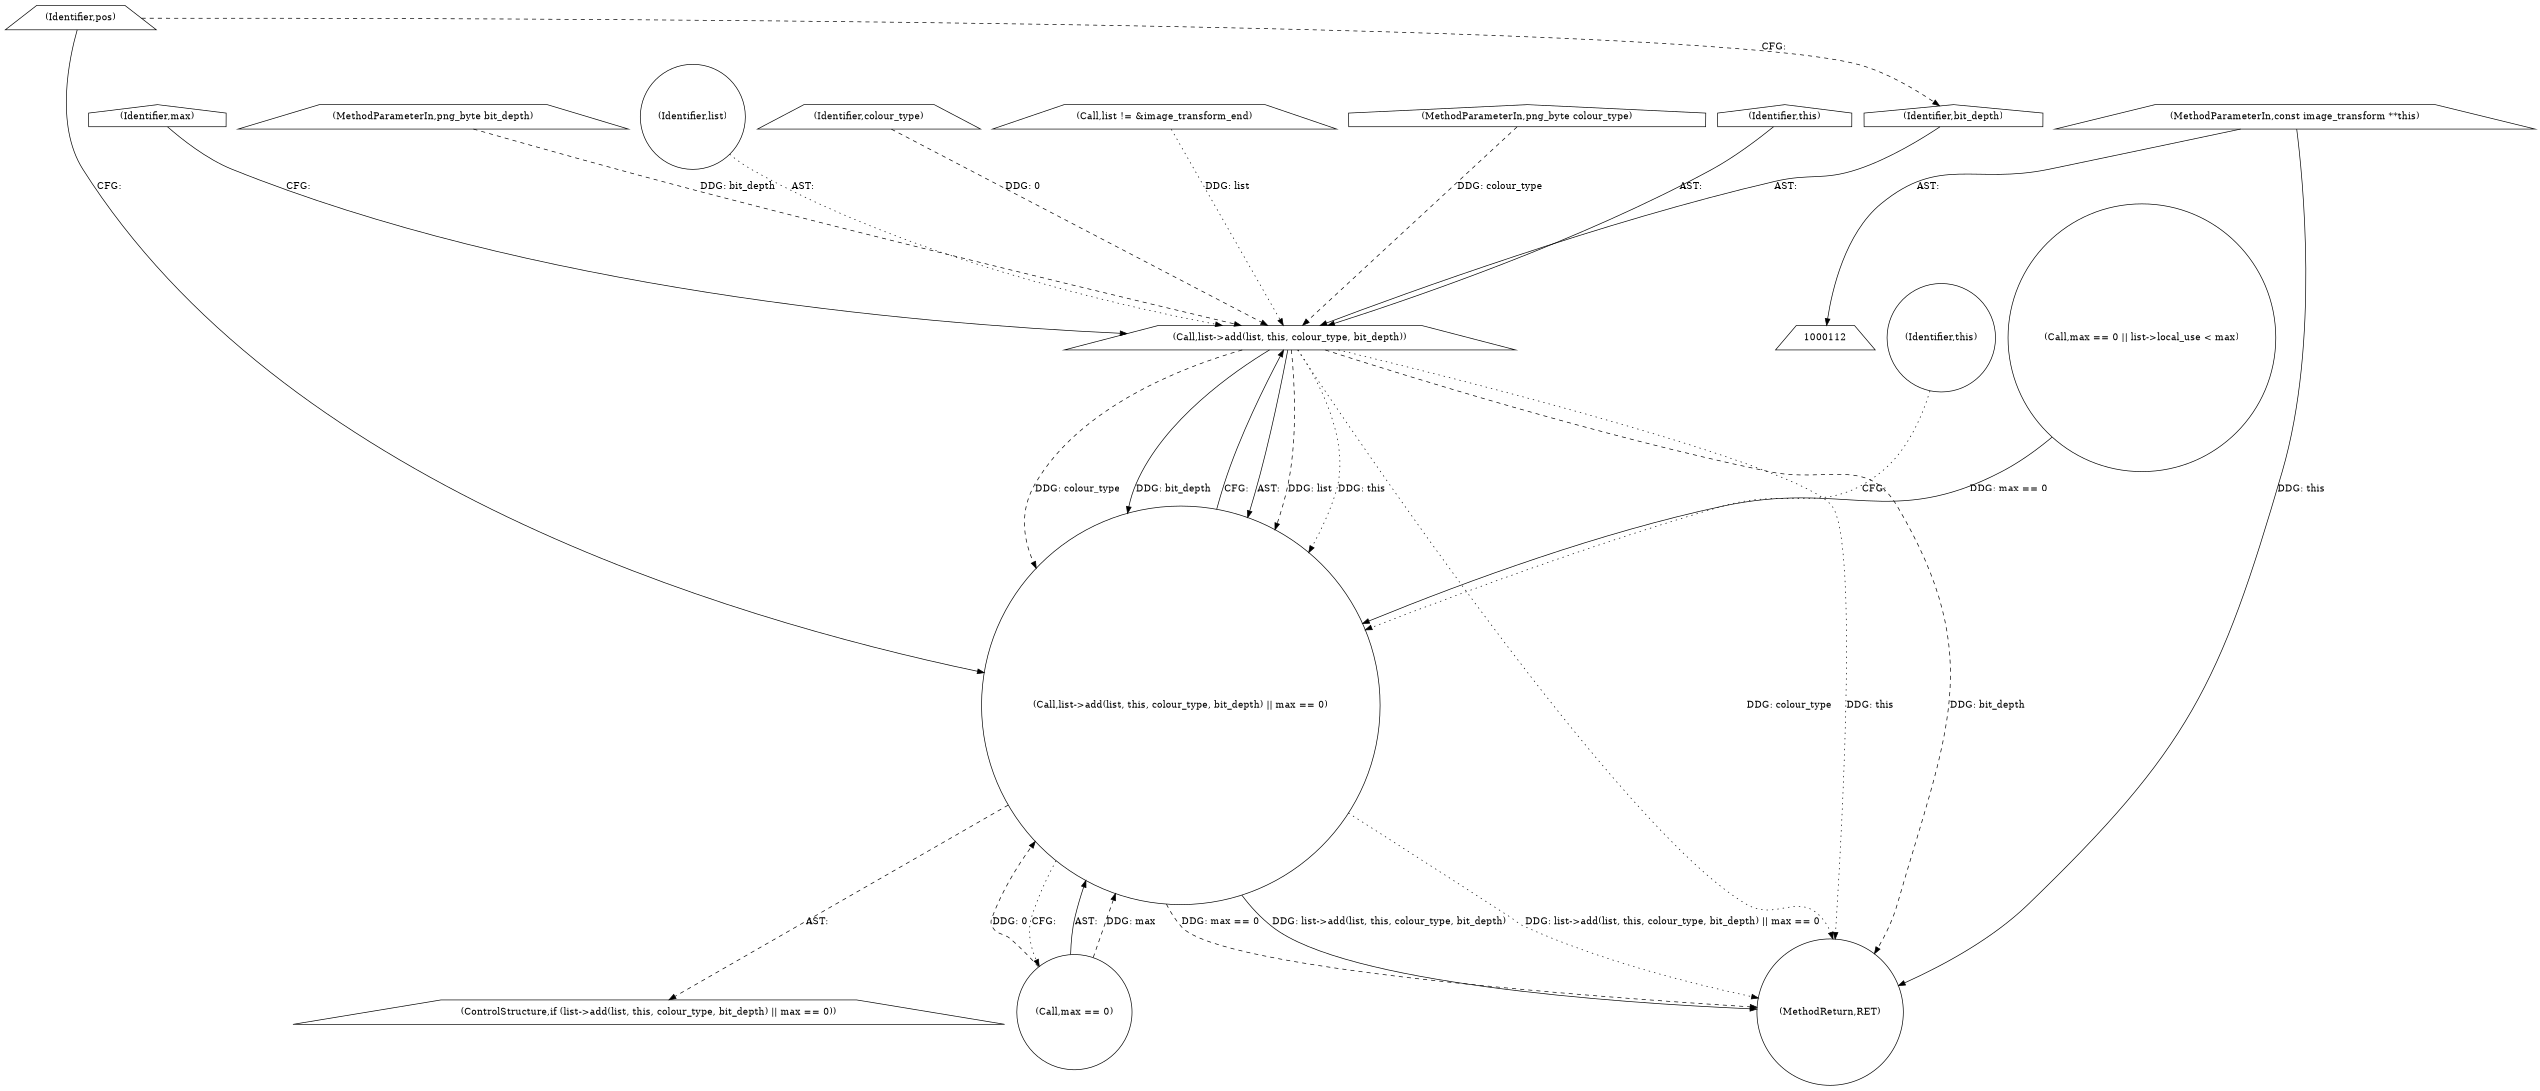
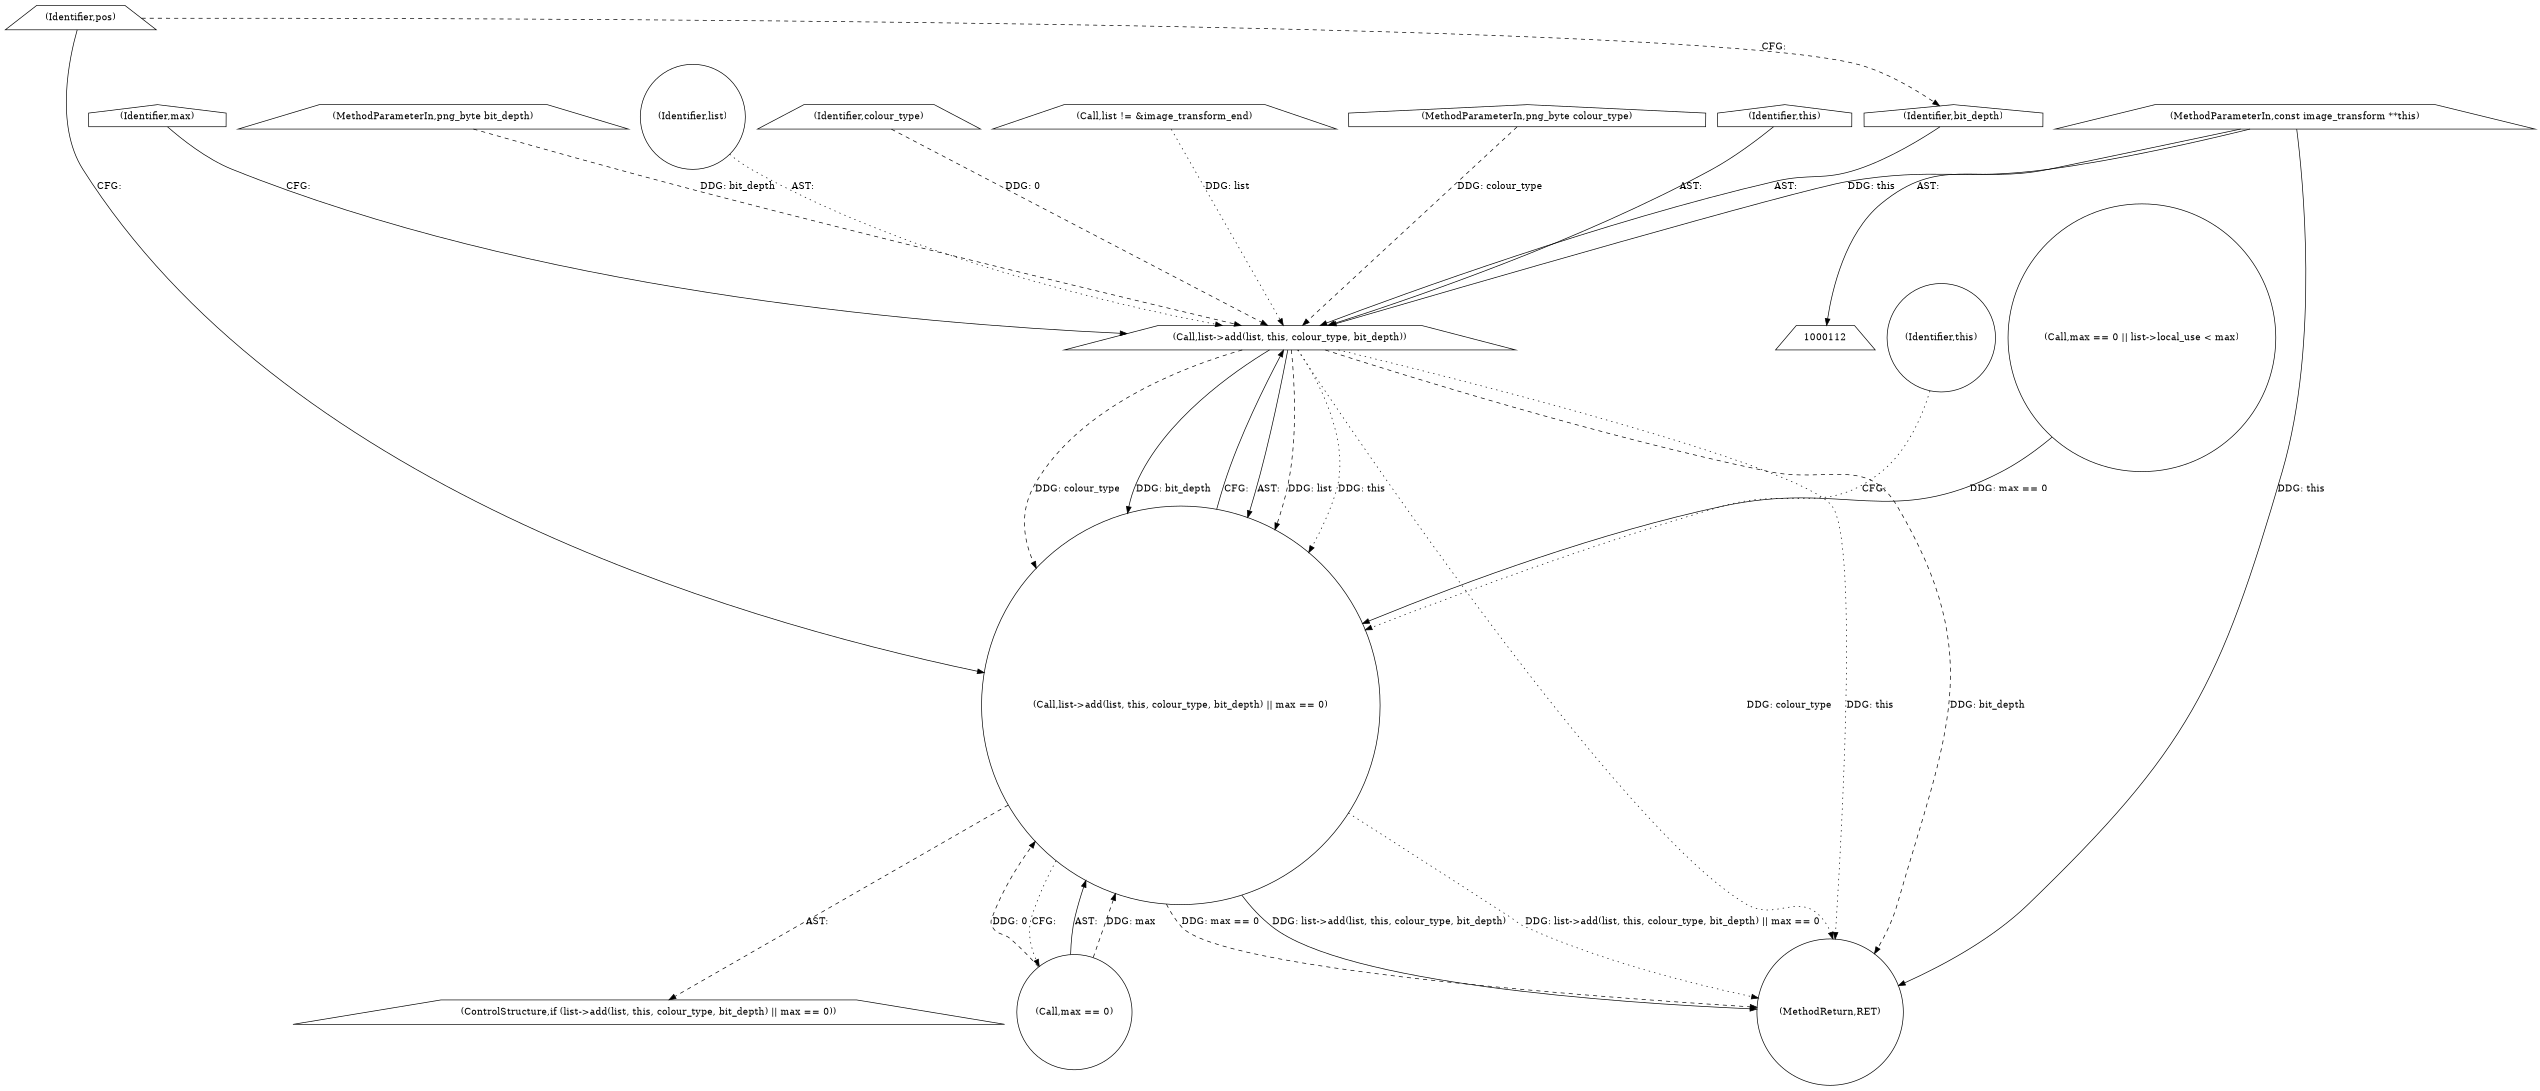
none -> (1787, 196)
